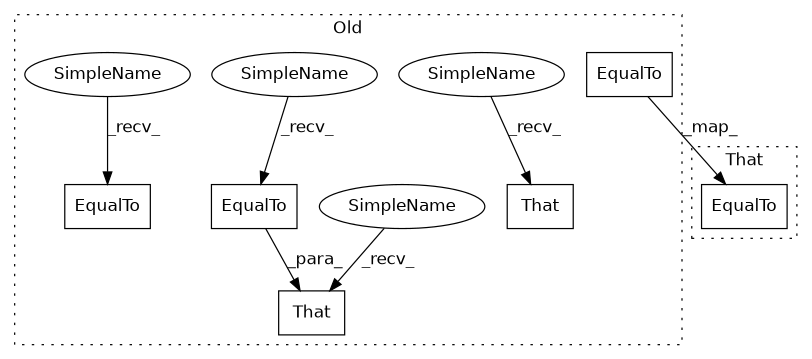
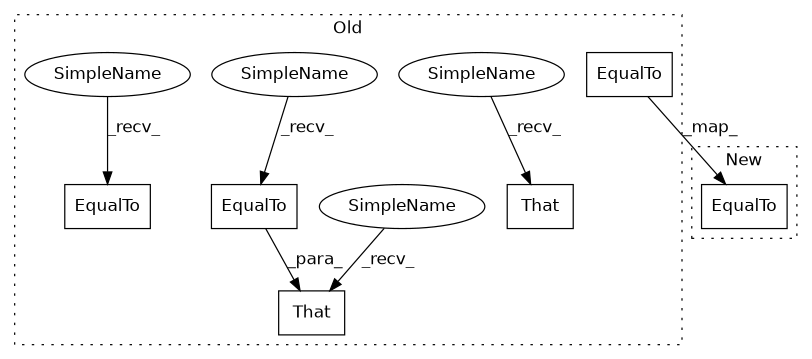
(744, 161) -> (744, 161)
